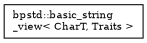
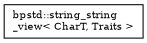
(74, 21) -> (74, 21)
